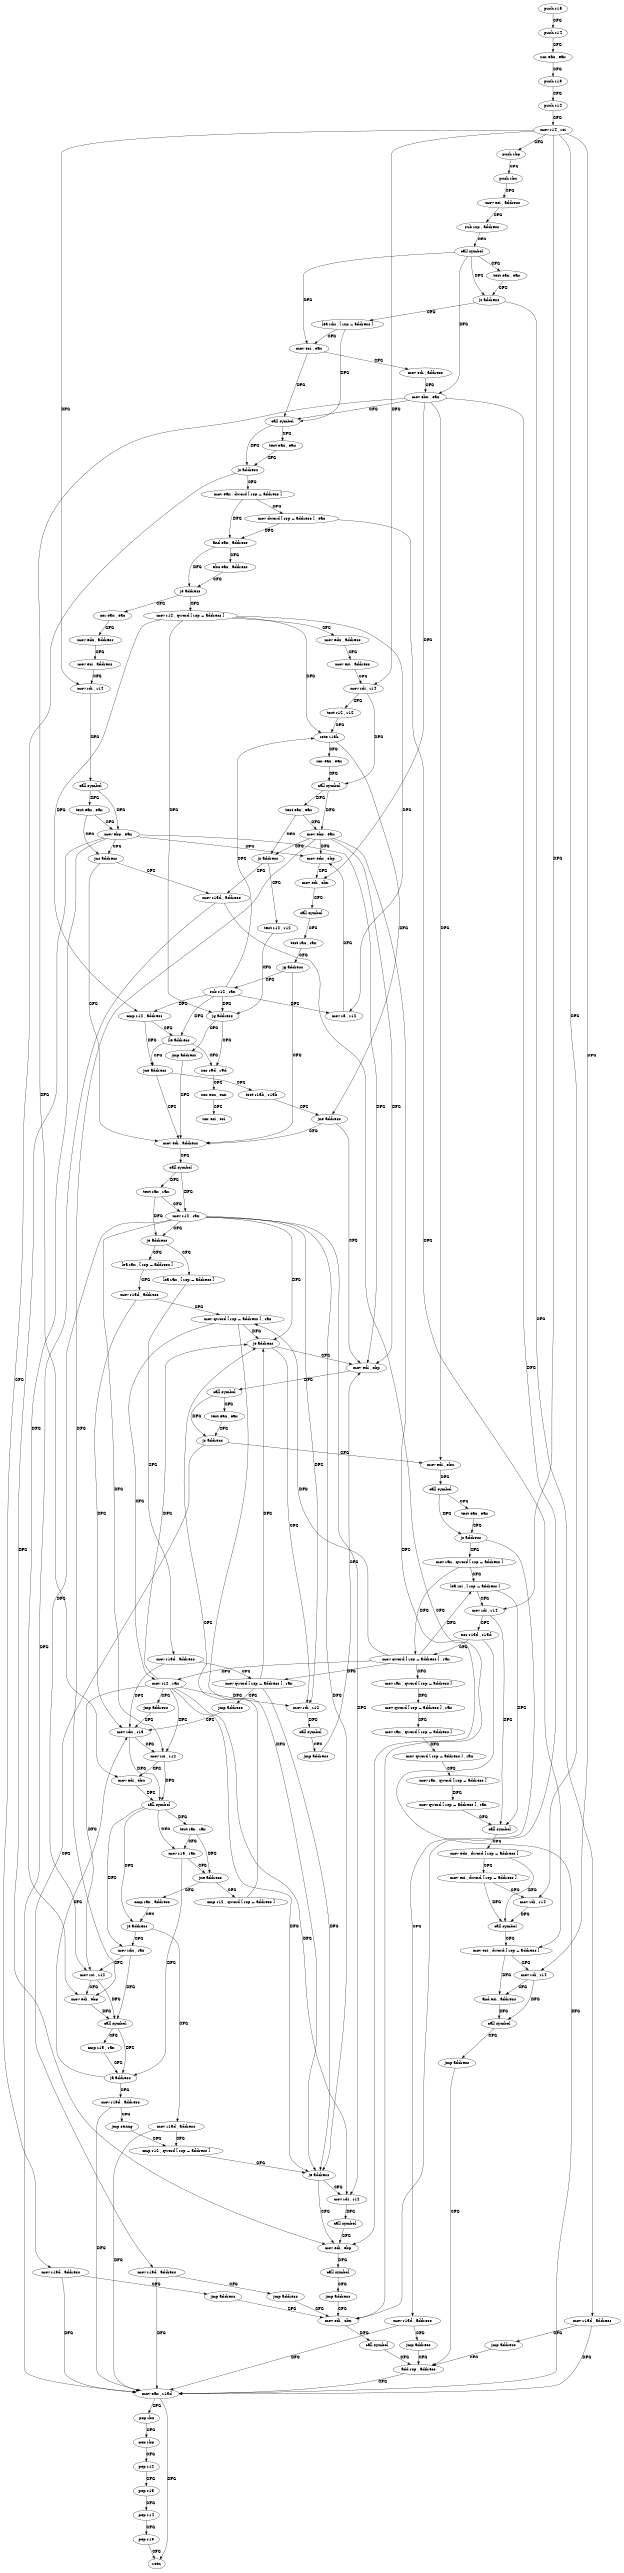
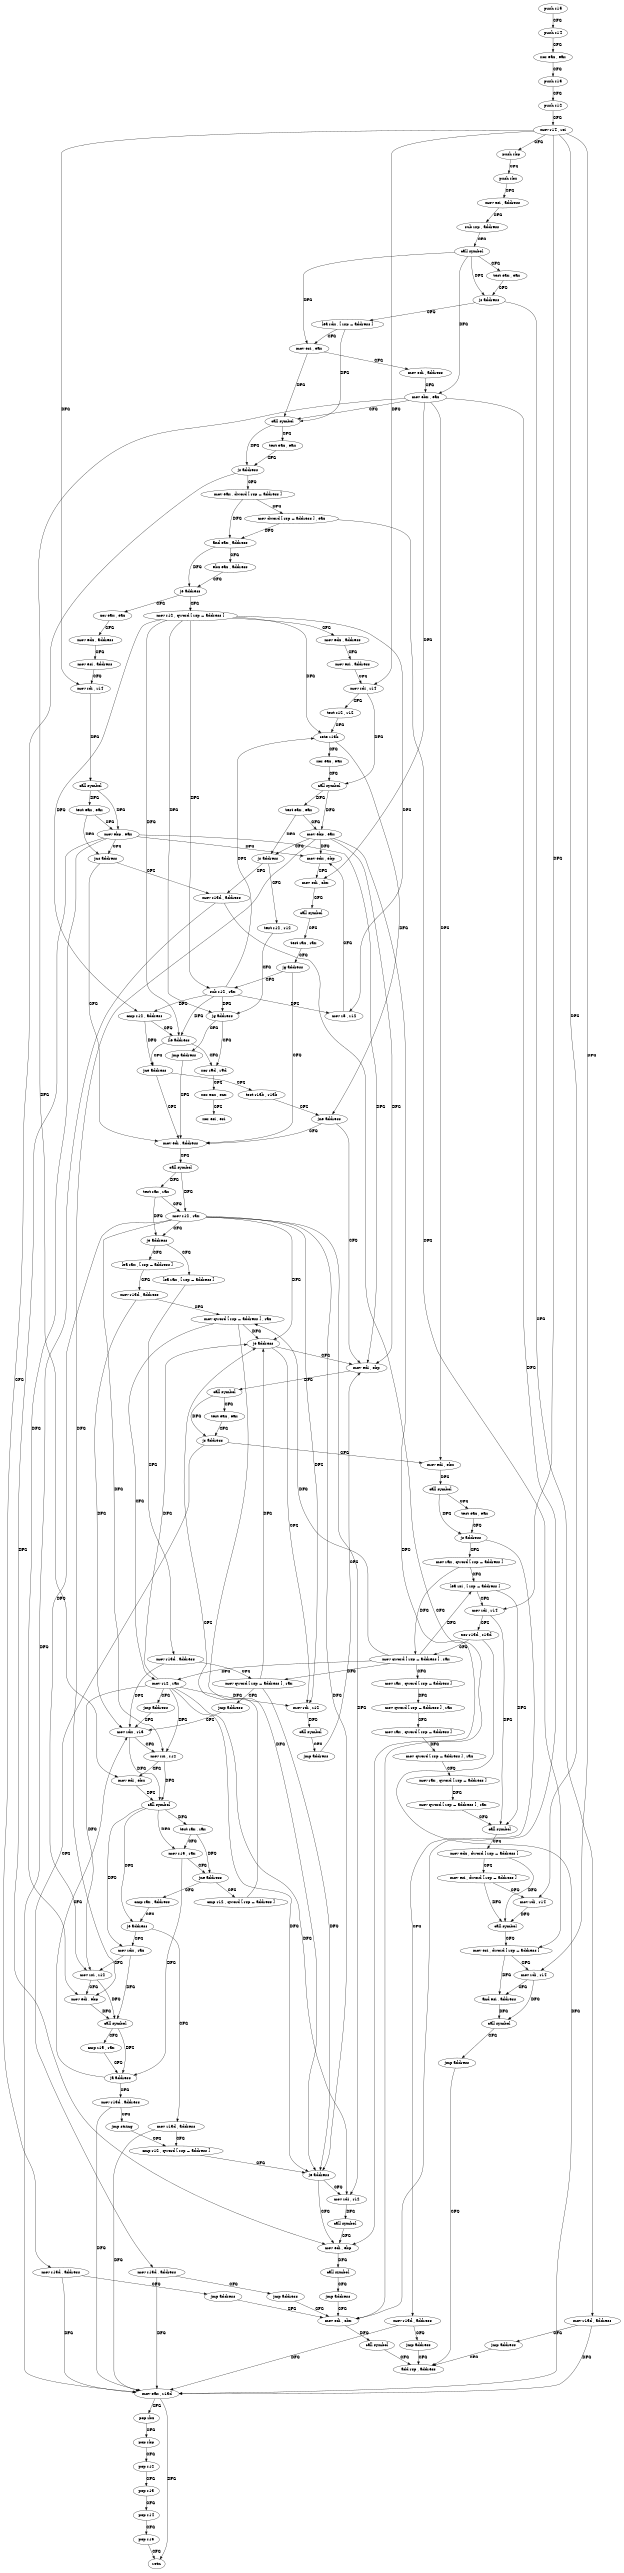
none -> (190, 808)
none -> (147, 827)
(294, 2390) -> none
